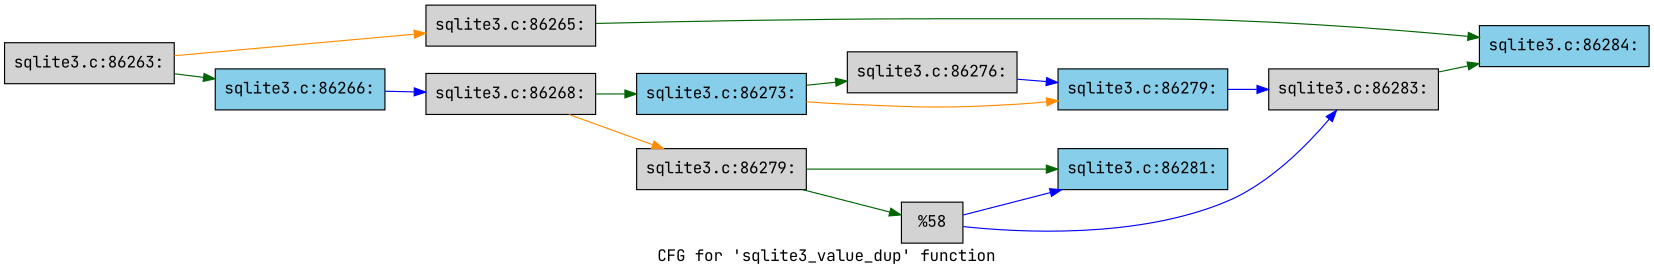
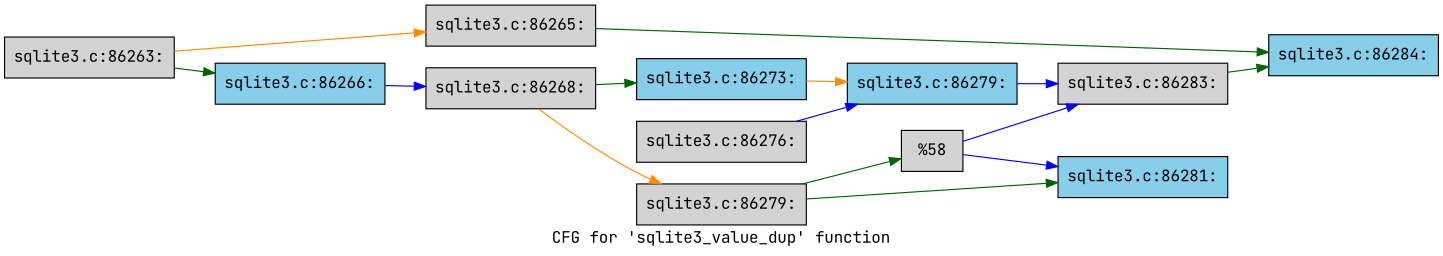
(821, 84) -> none
